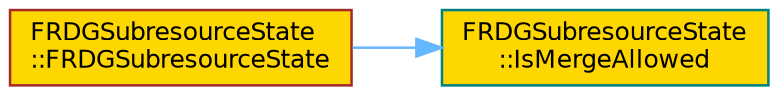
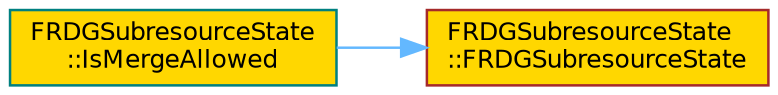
(384, 48) -> (369, 48)
